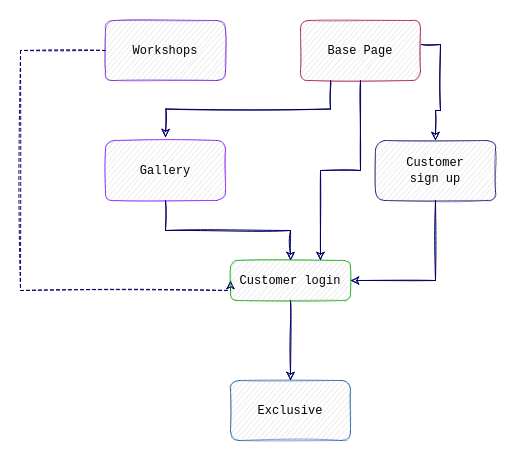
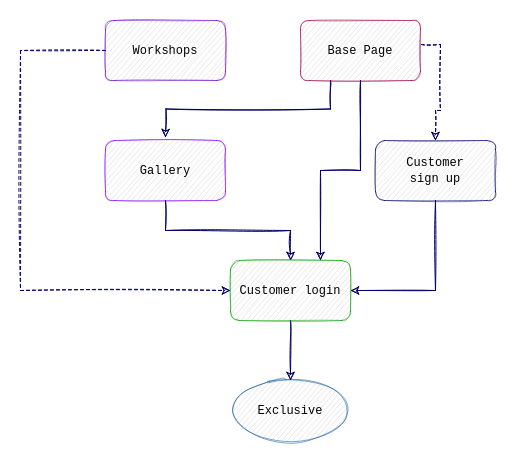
(441, 83) -> (441, 83)
(291, 281) -> (291, 291)
(291, 411) -> (291, 411)
